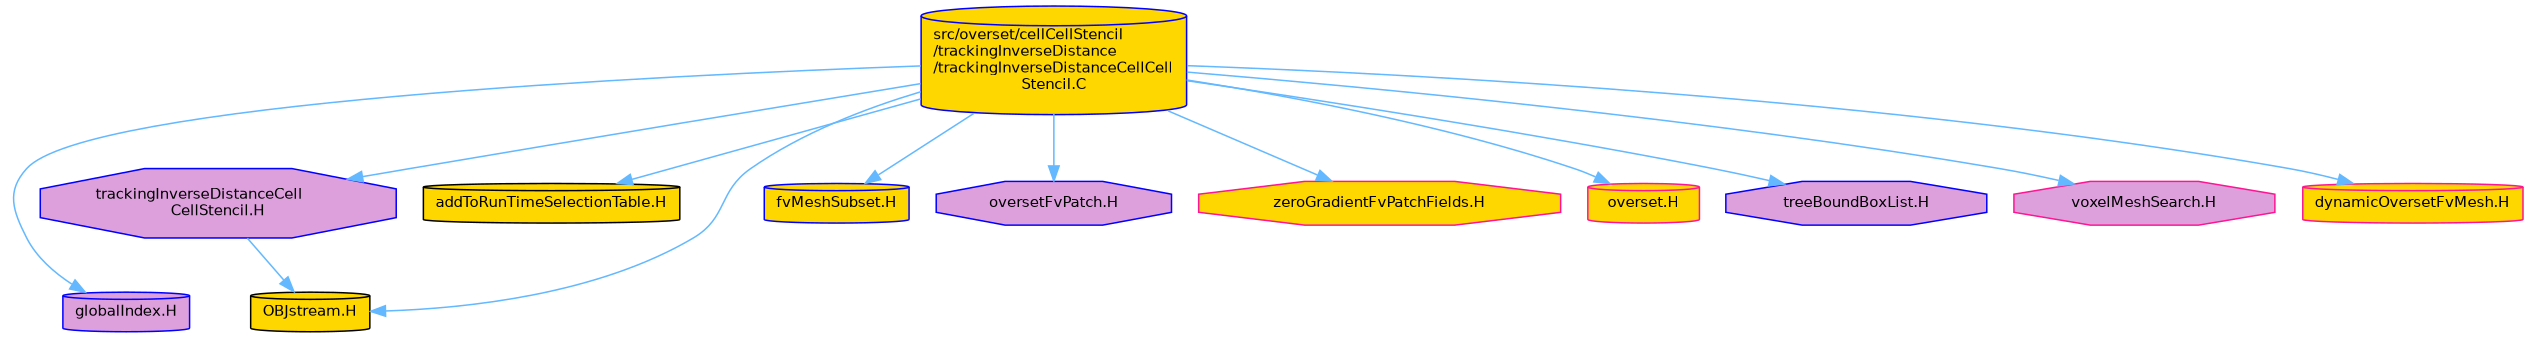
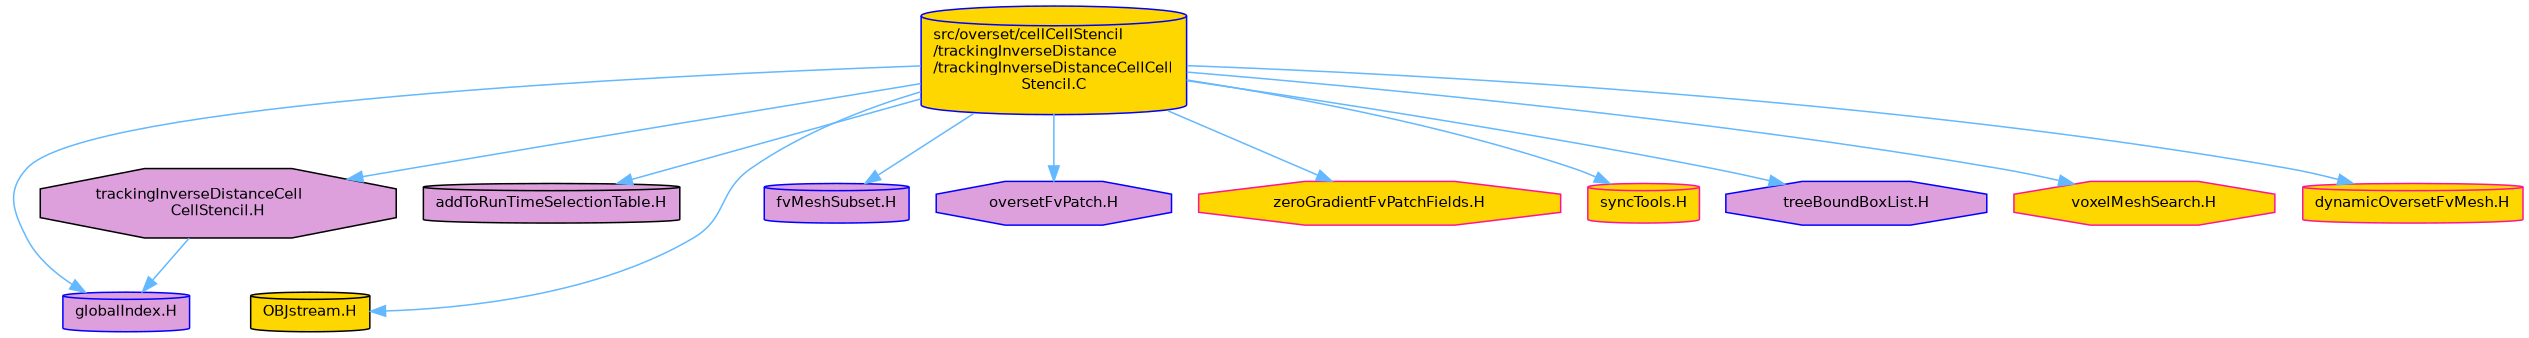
(218, 203) -> (218, 203)
(552, 203) -> (552, 203)
(837, 203) -> (837, 203)
(1644, 203) -> (1644, 203)
(2144, 203) -> (2144, 203)
(266, 259) -> (171, 259)
